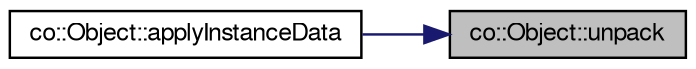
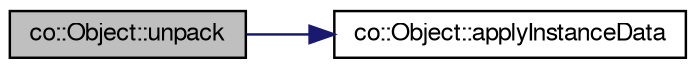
(393, 34) -> (278, 34)
